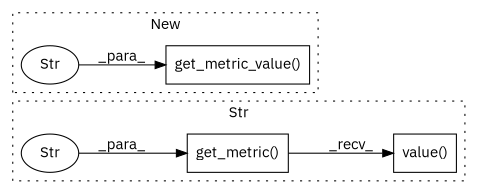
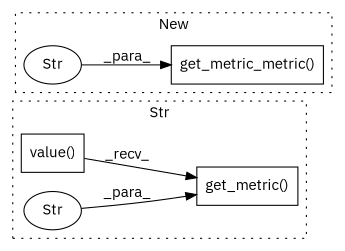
(238, 65) -> (247, 65)
(335, 153) -> (135, 167)
